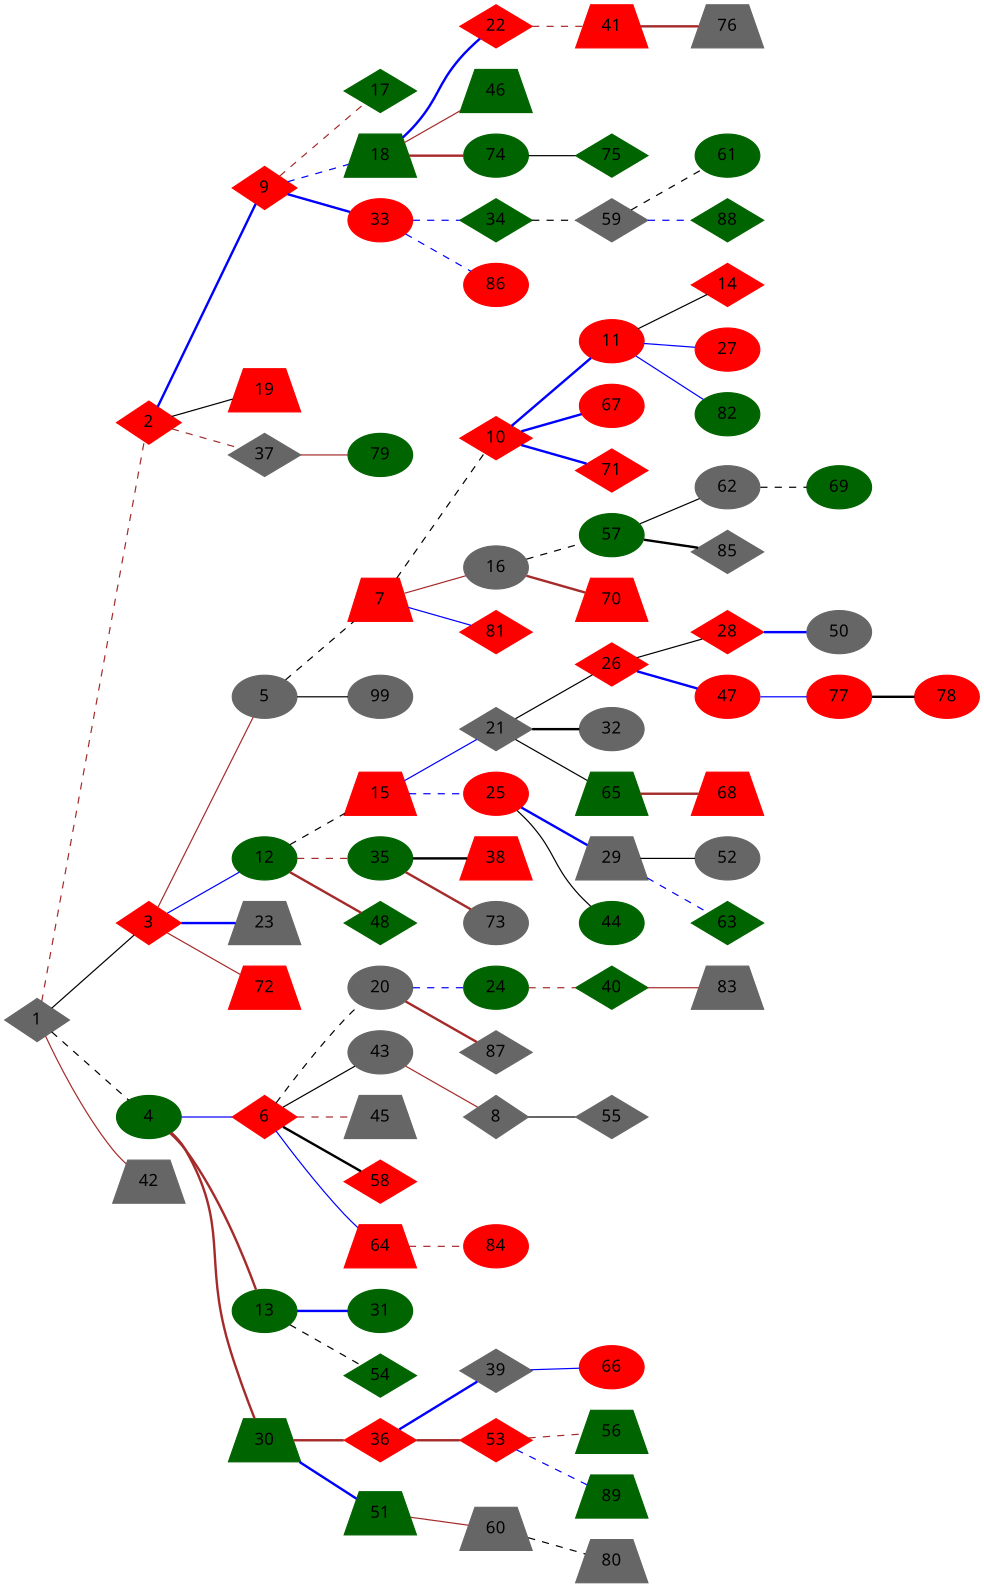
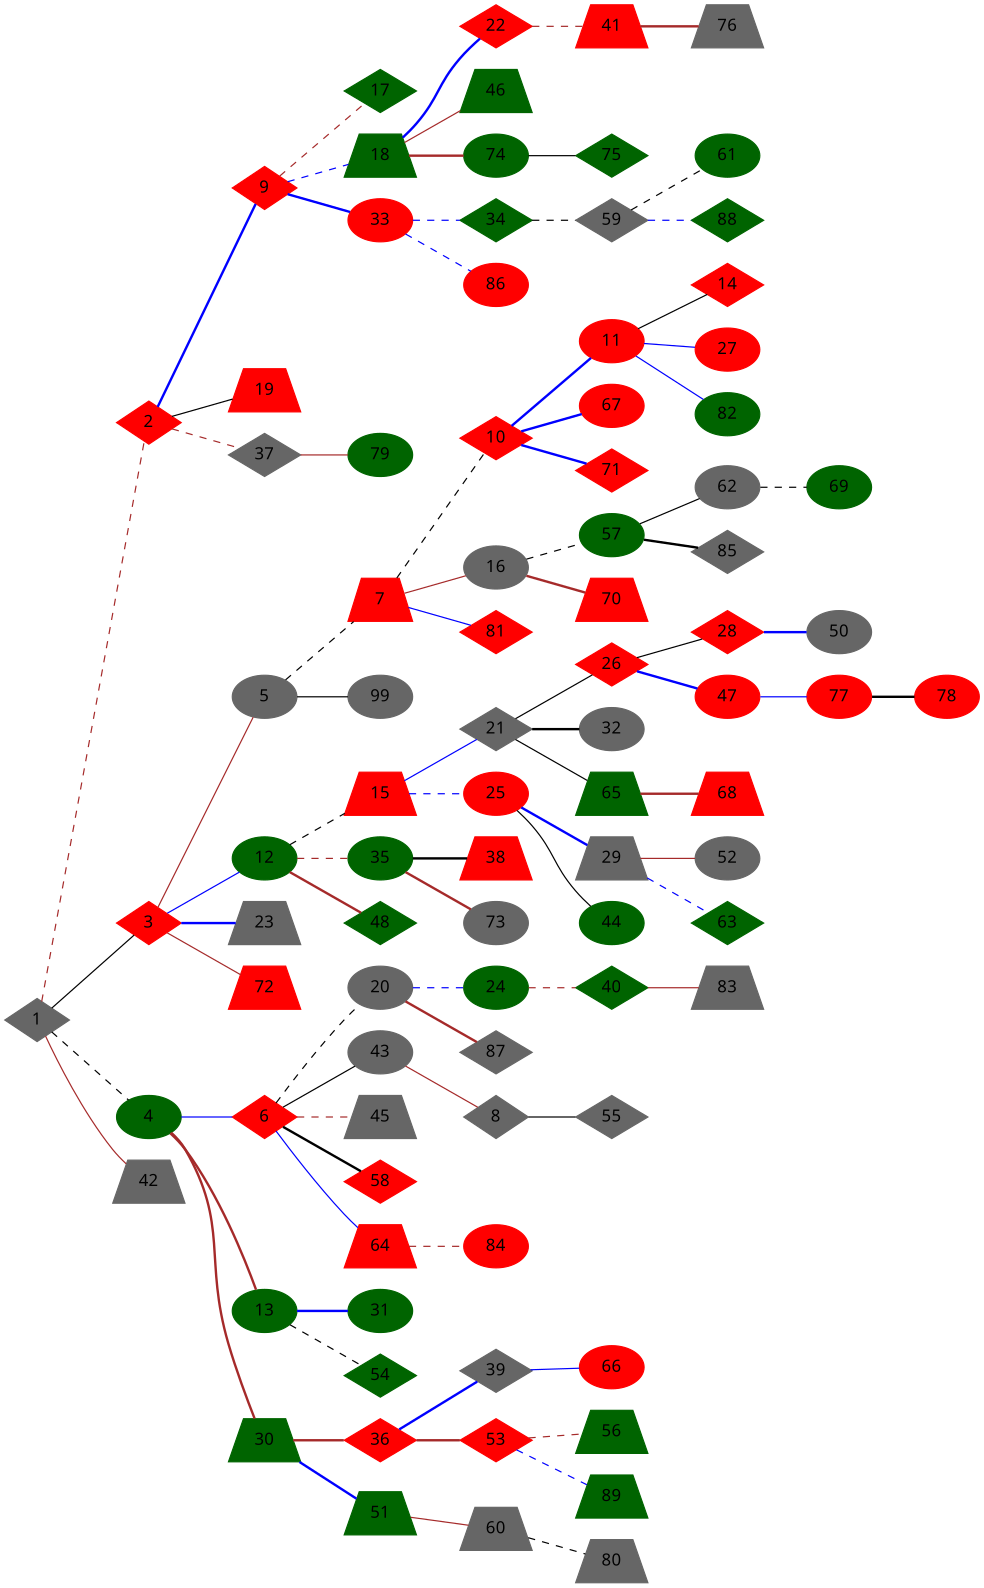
(668, 858) -> (668, 858)
